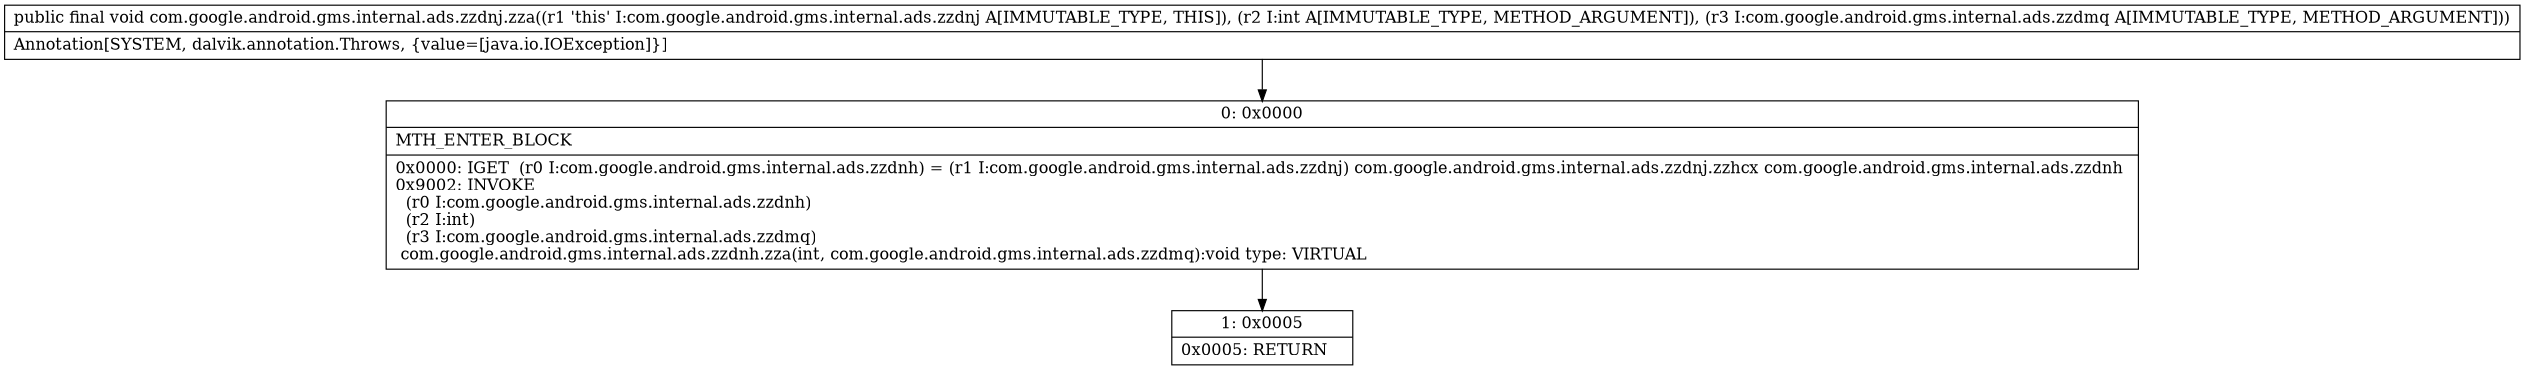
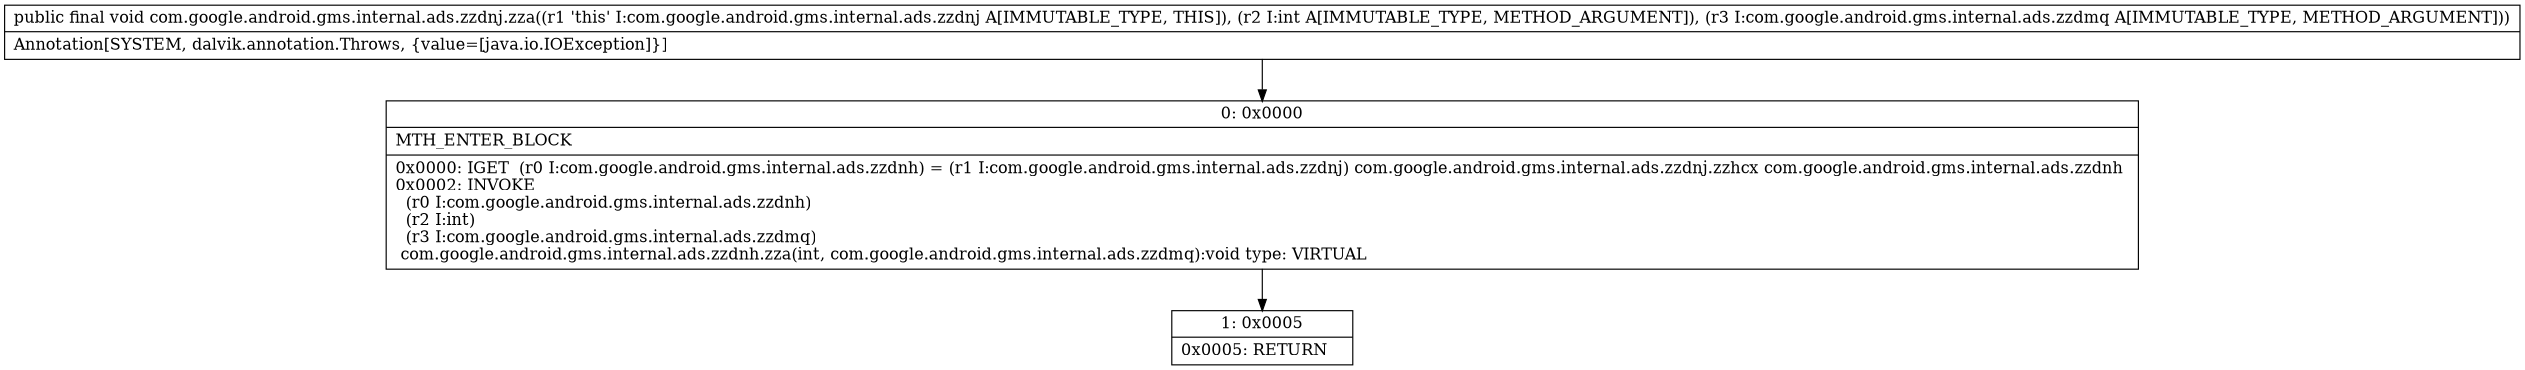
(471, 186) -> (471, 186)
